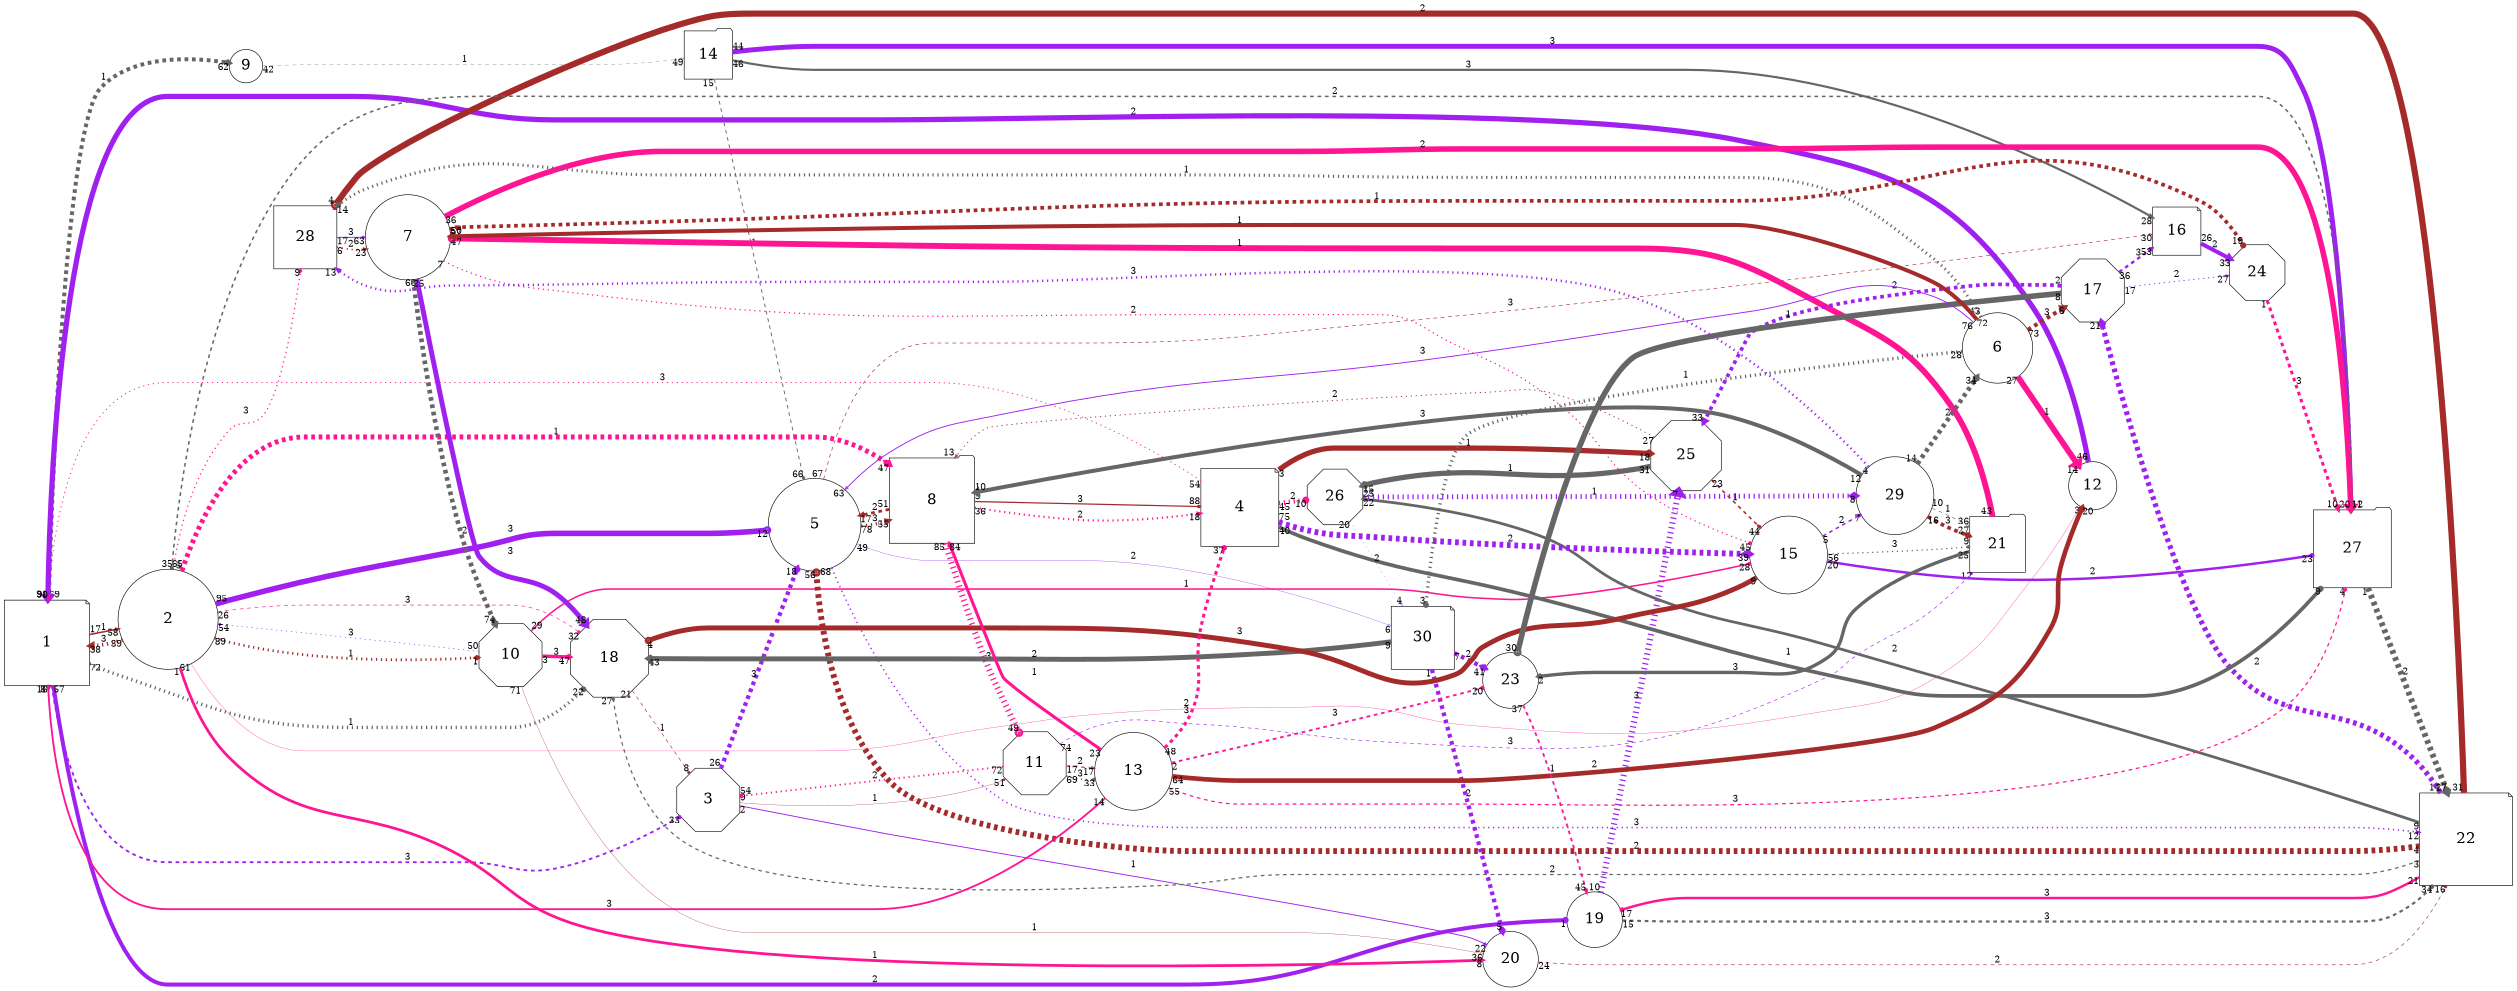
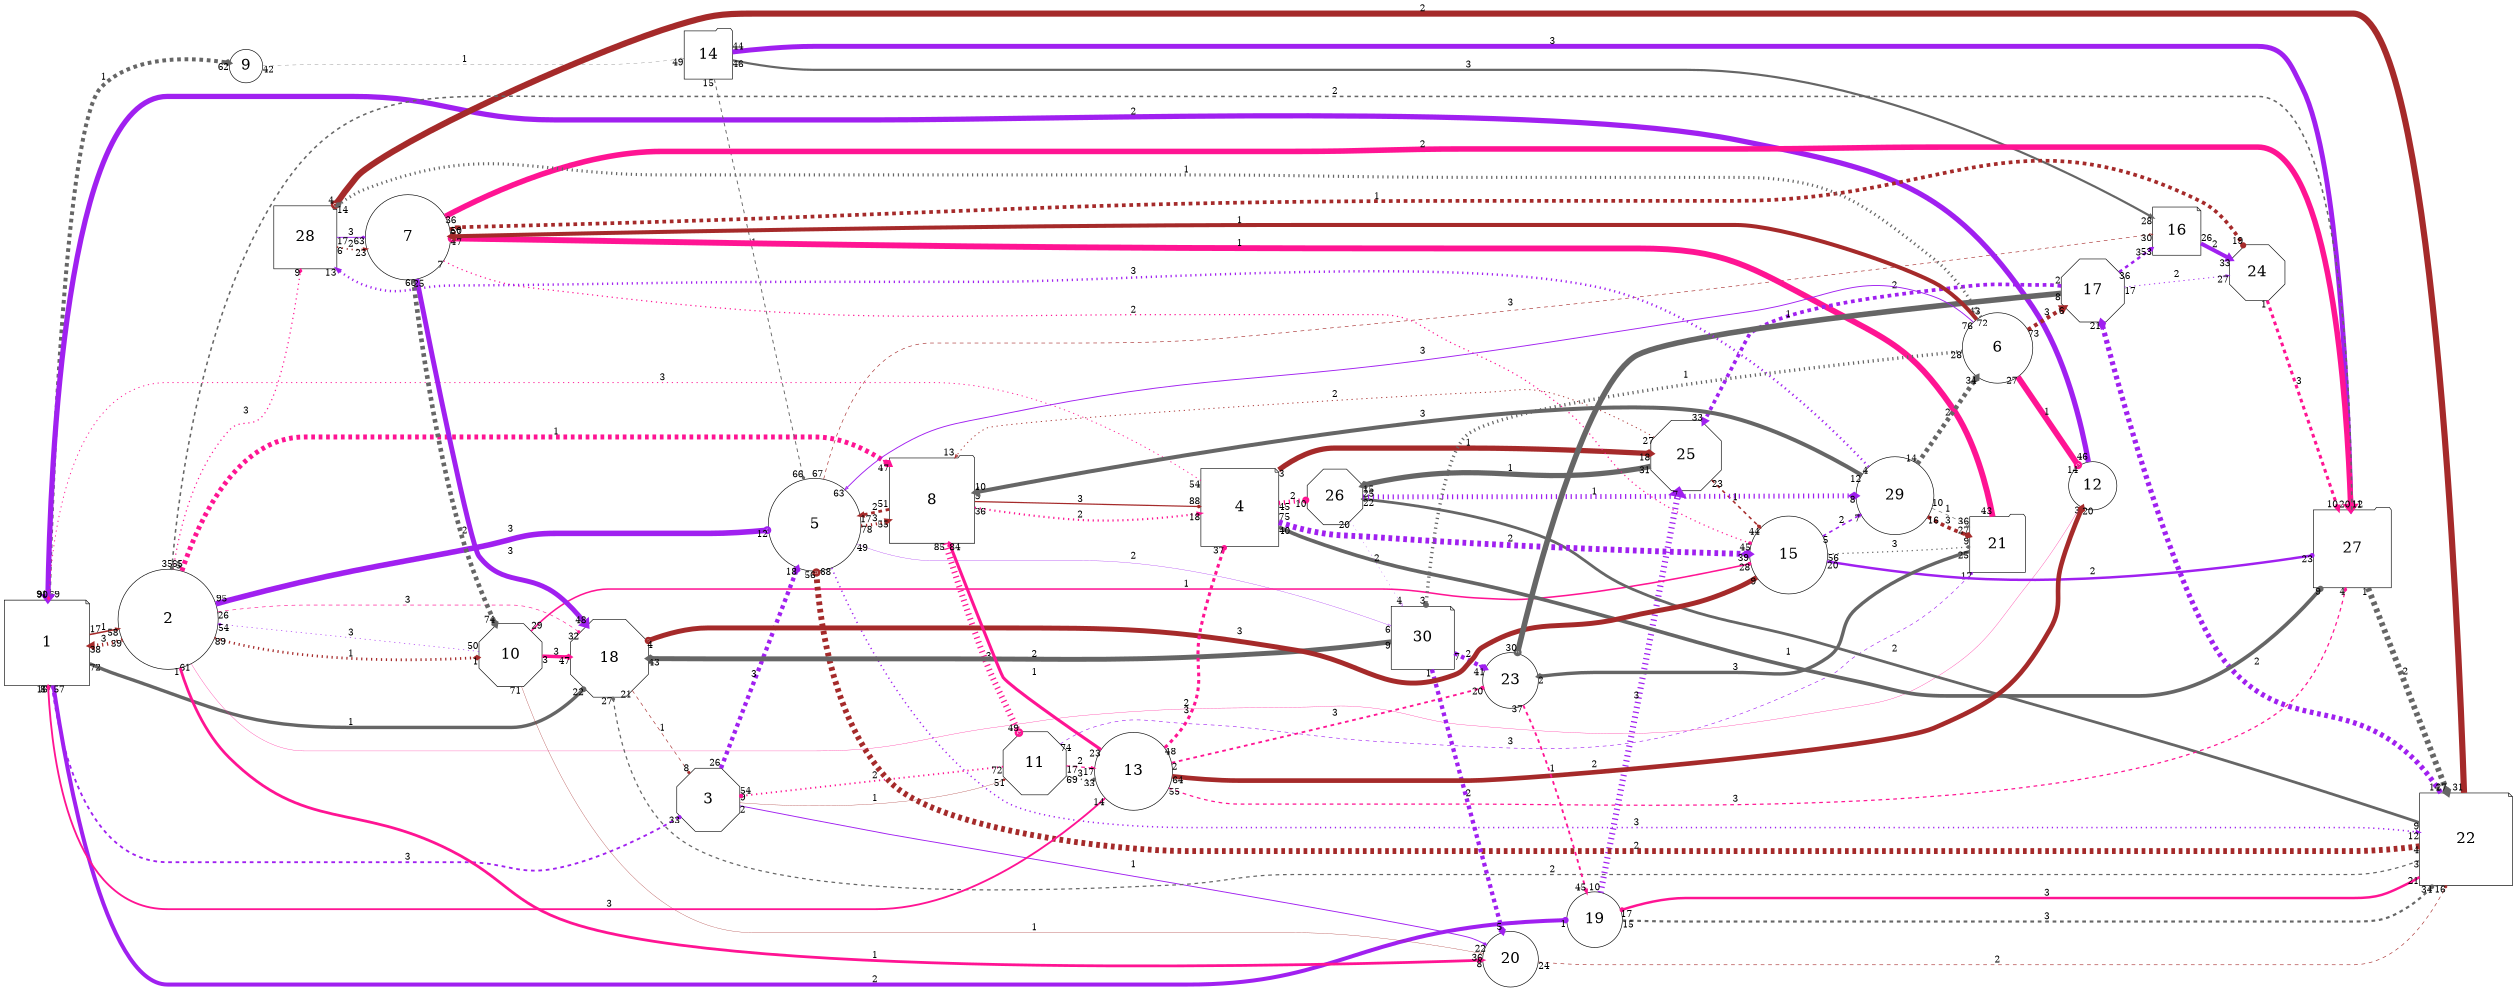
(2047, 420) -> (2048, 420)
(337, 727) -> (337, 727)
